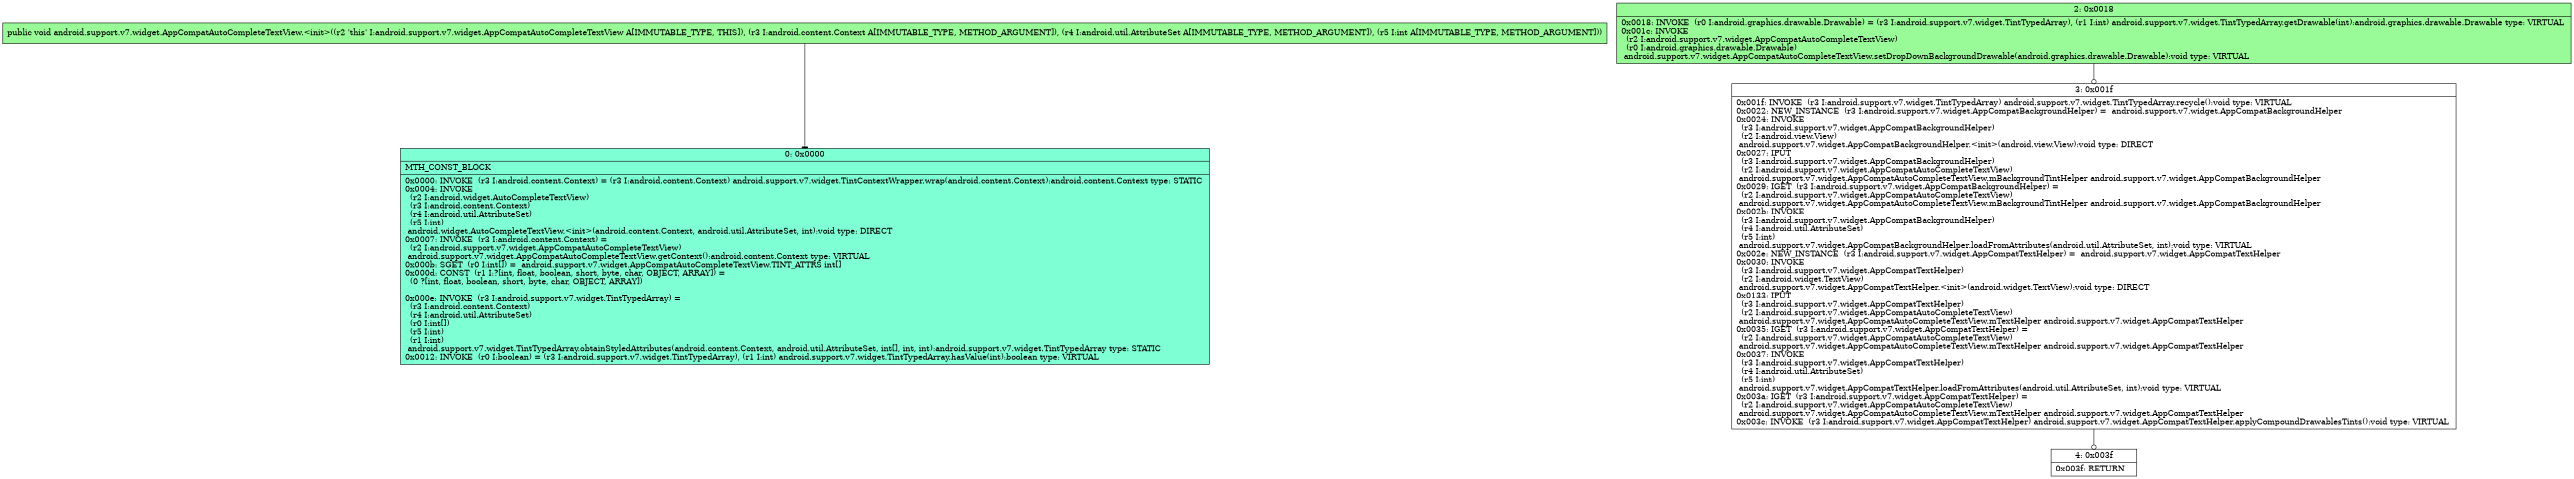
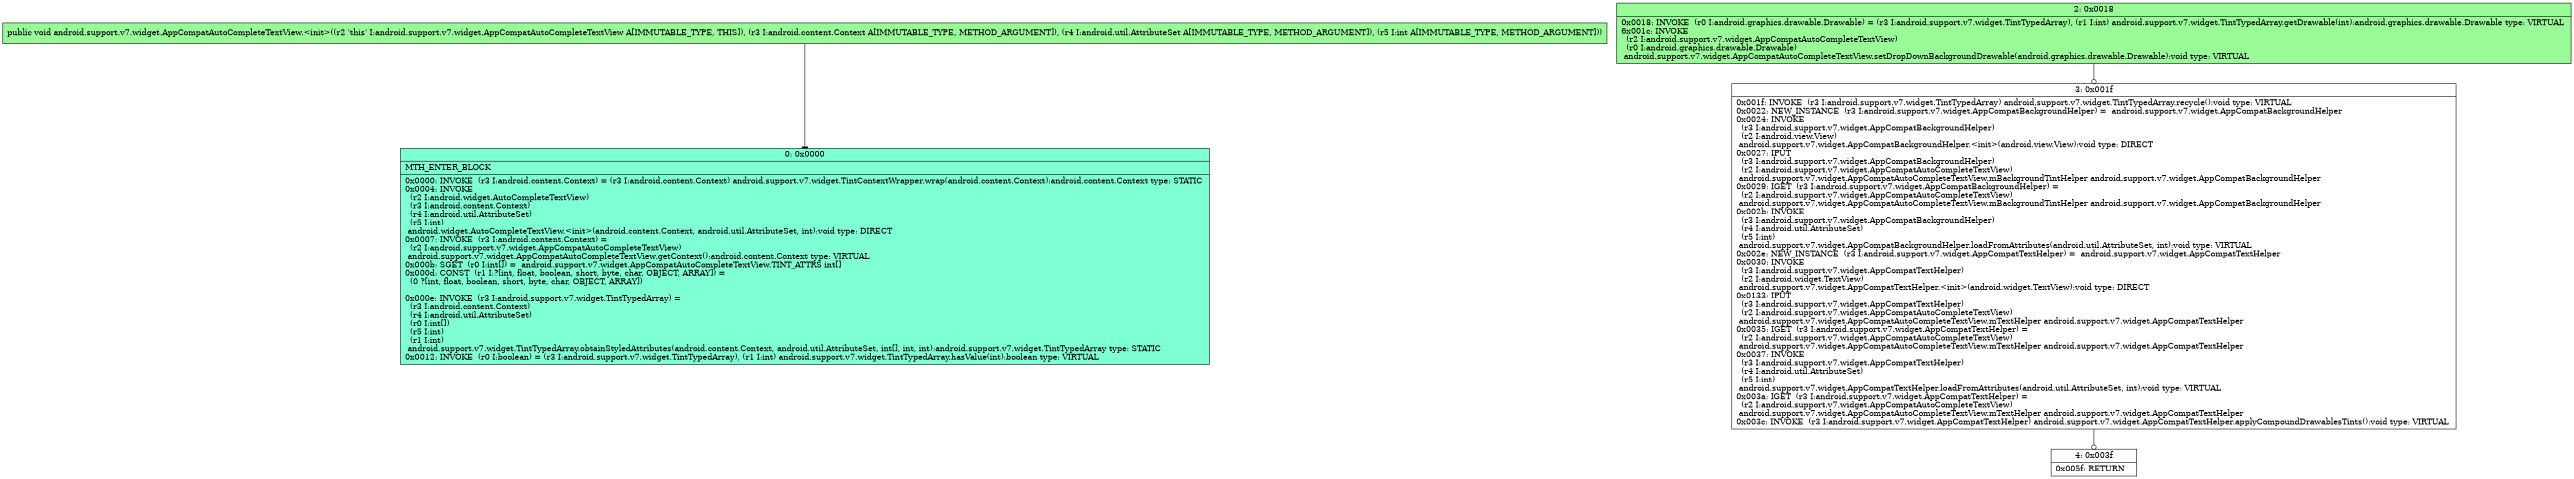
(1658, 31) -> (1658, 31)
(448, 168) -> (448, 168)
(2094, 469) -> (2094, 469)
